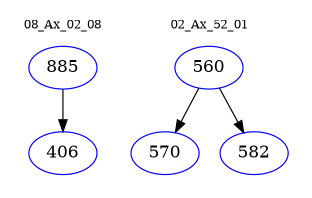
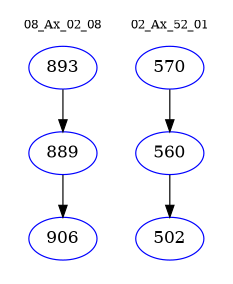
none -> (63, 68)
(63, 68) -> (63, 153)
(190, 105) -> (170, 105)
(63, 153) -> (63, 239)
(254, 153) -> (170, 239)
